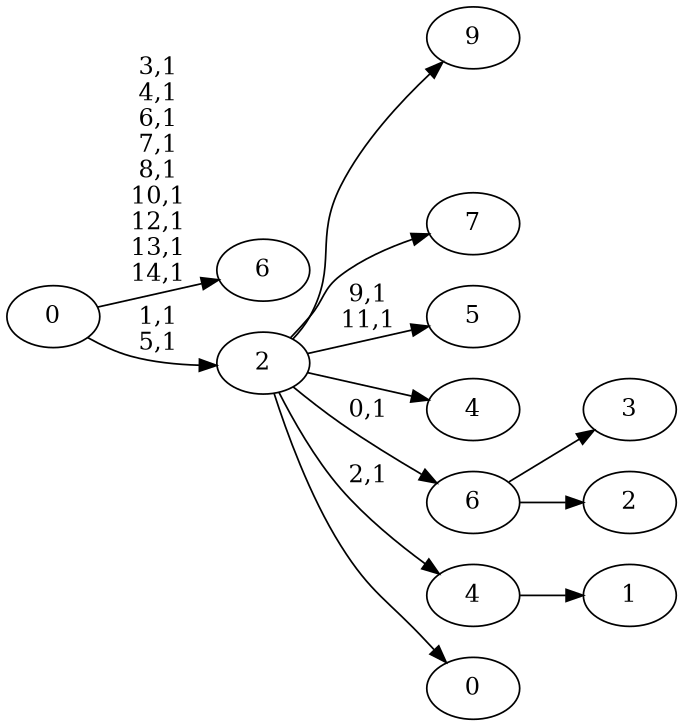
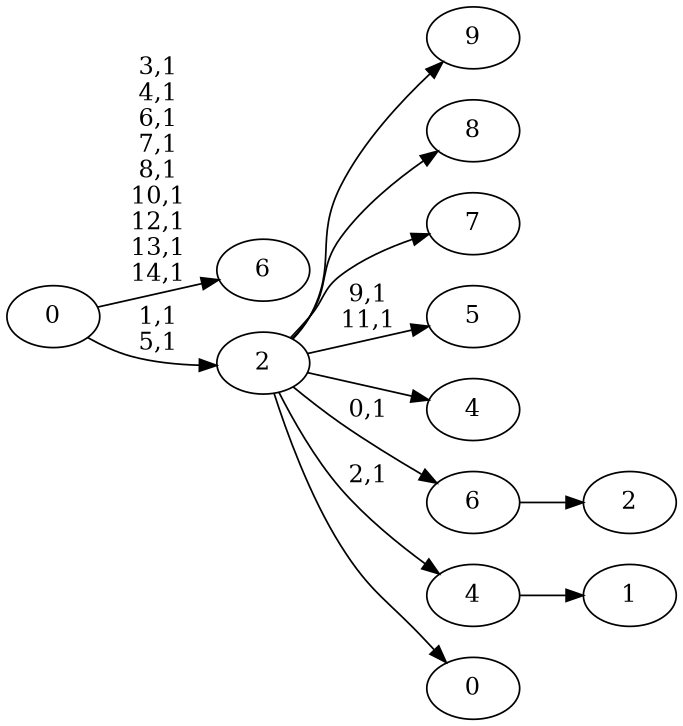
none -> (473, 131)
(630, 410) -> none
